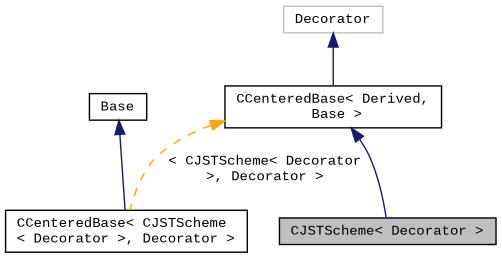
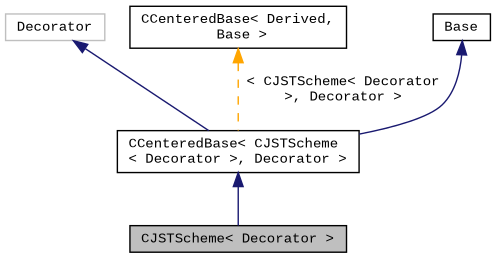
(333, 66) -> (147, 90)
(377, 177) -> (238, 206)
